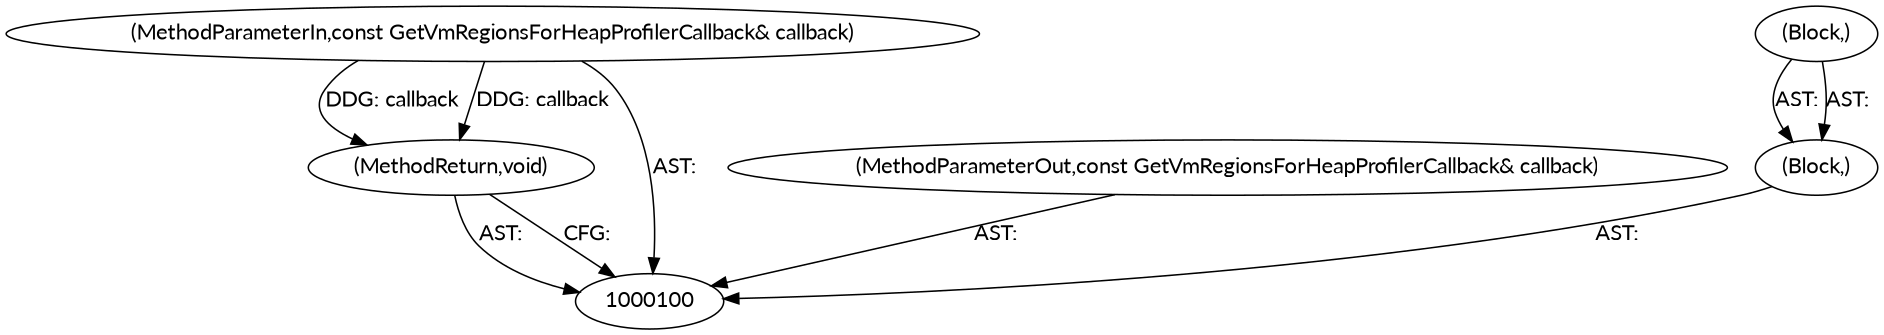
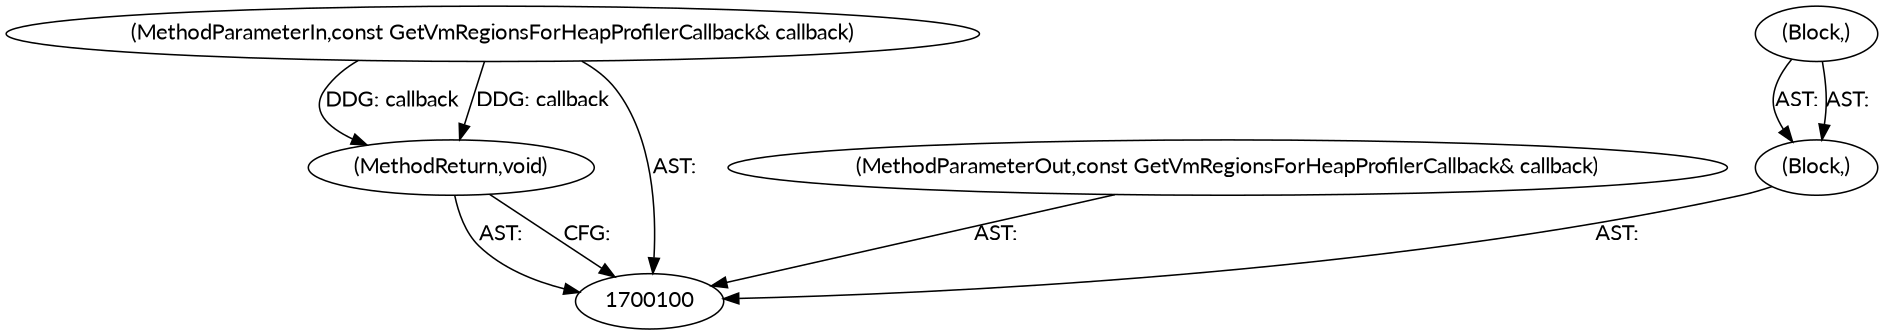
(650, 301) -> (650, 301)
